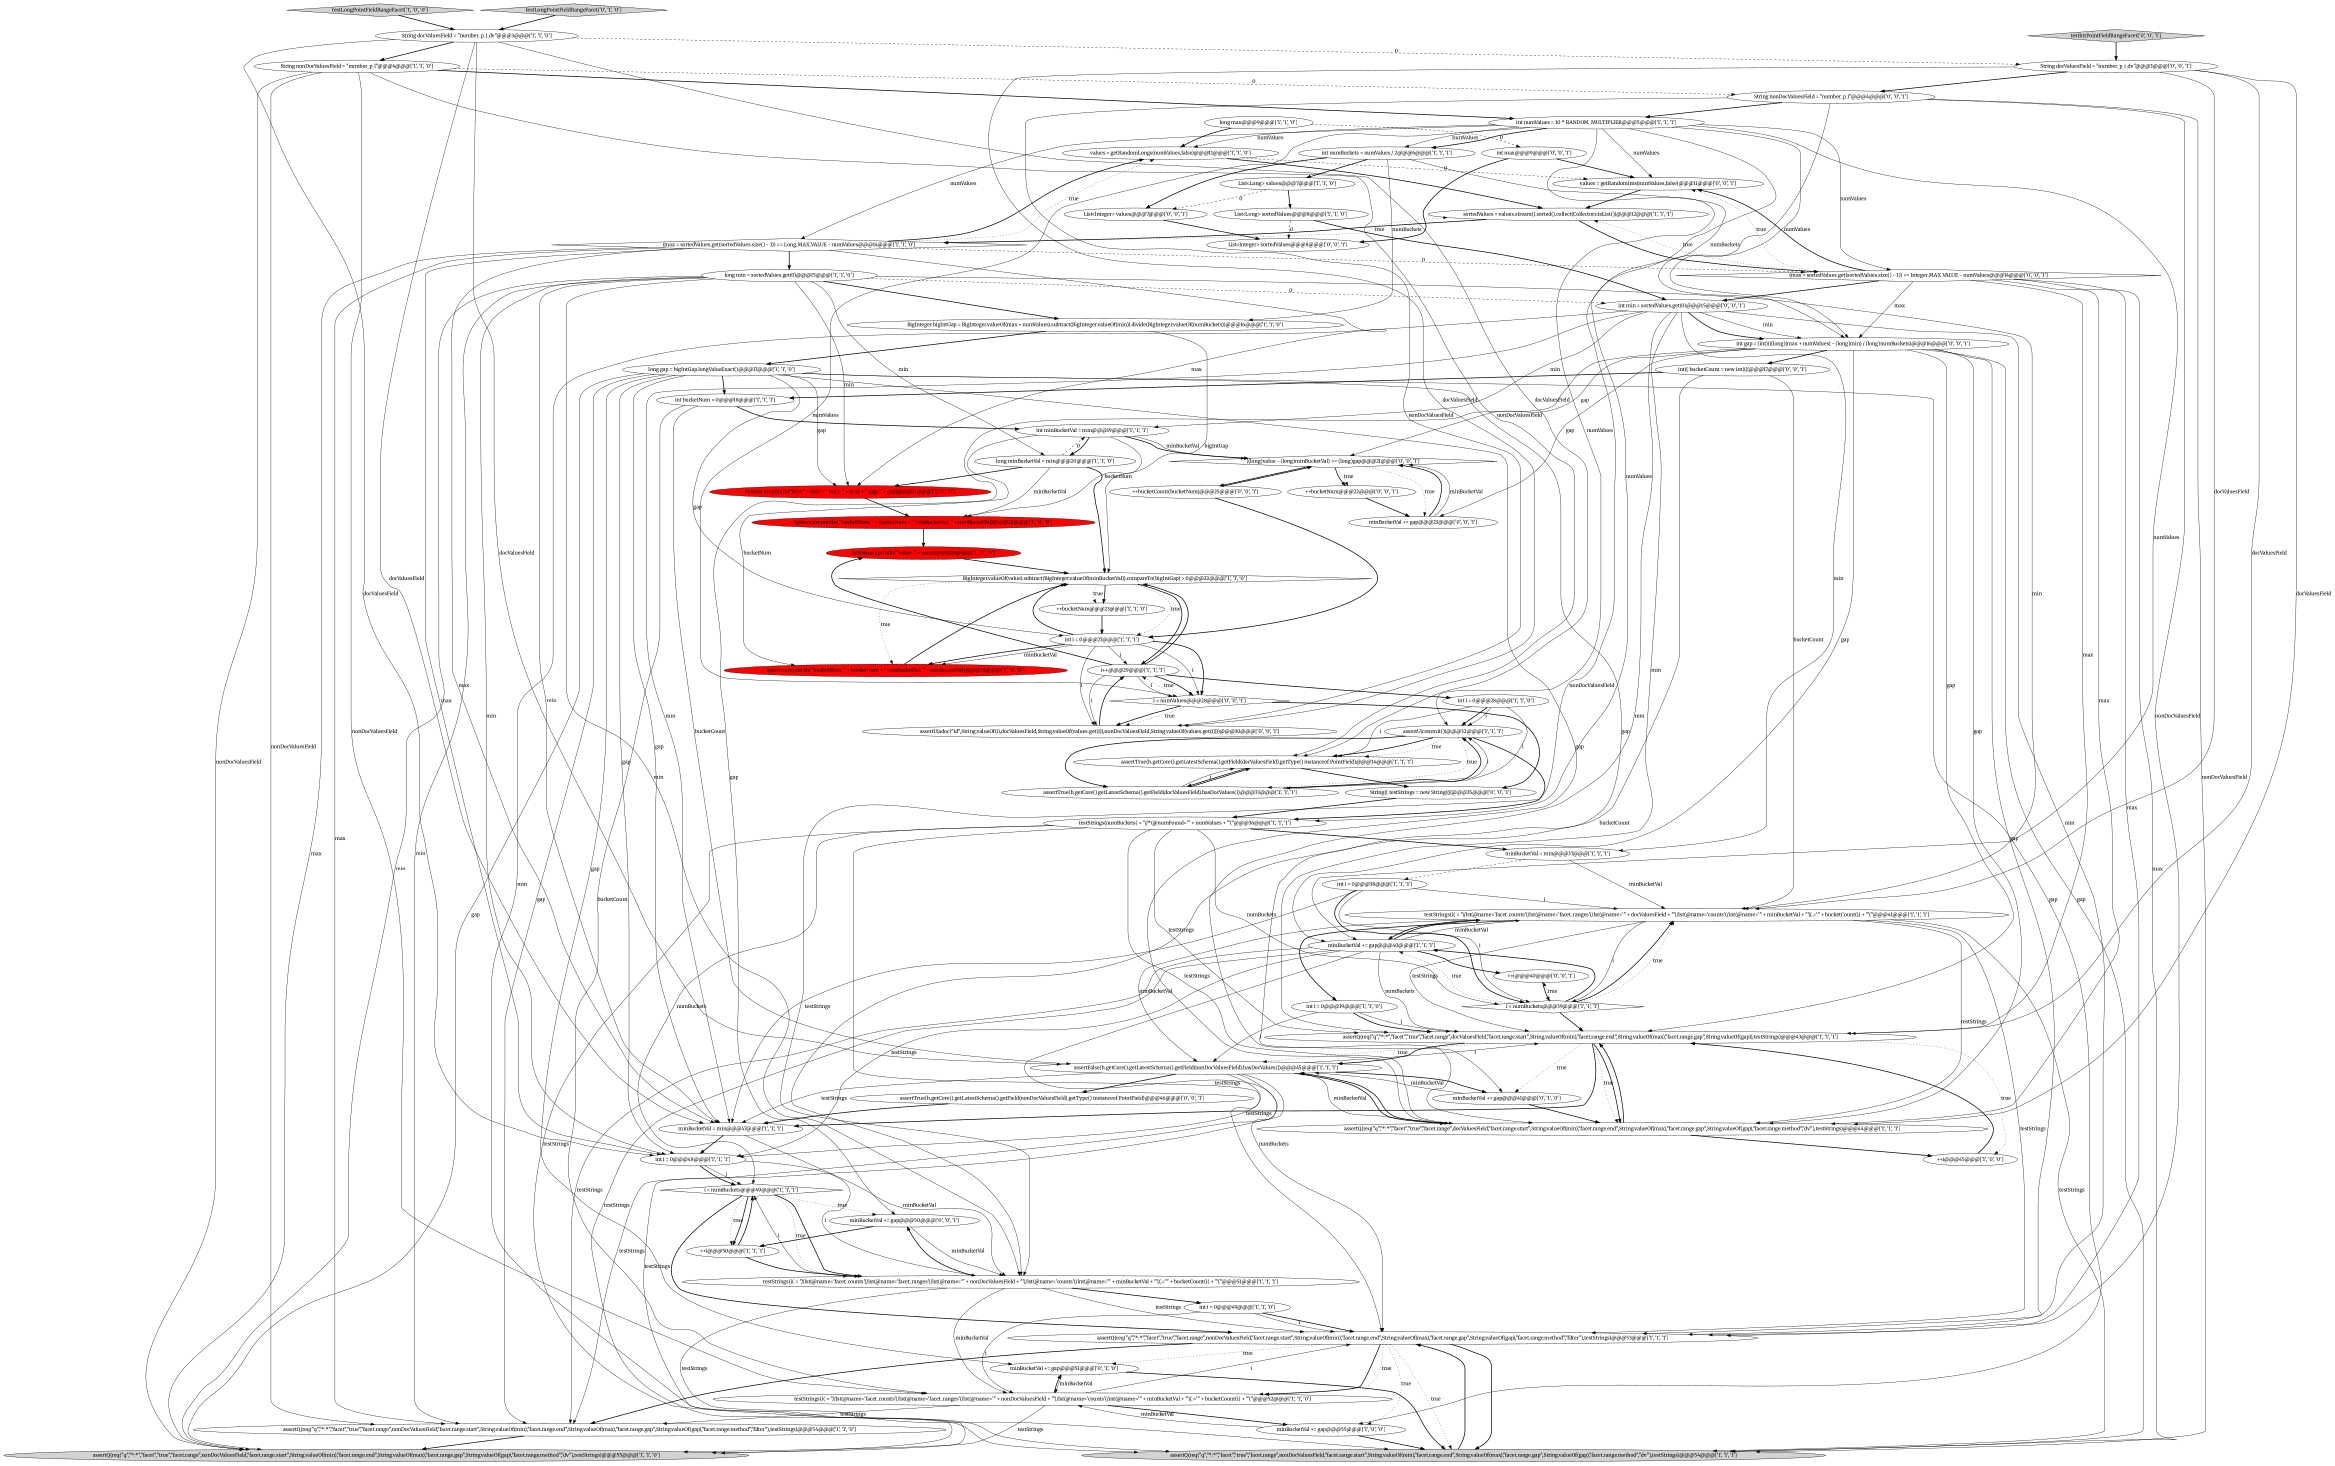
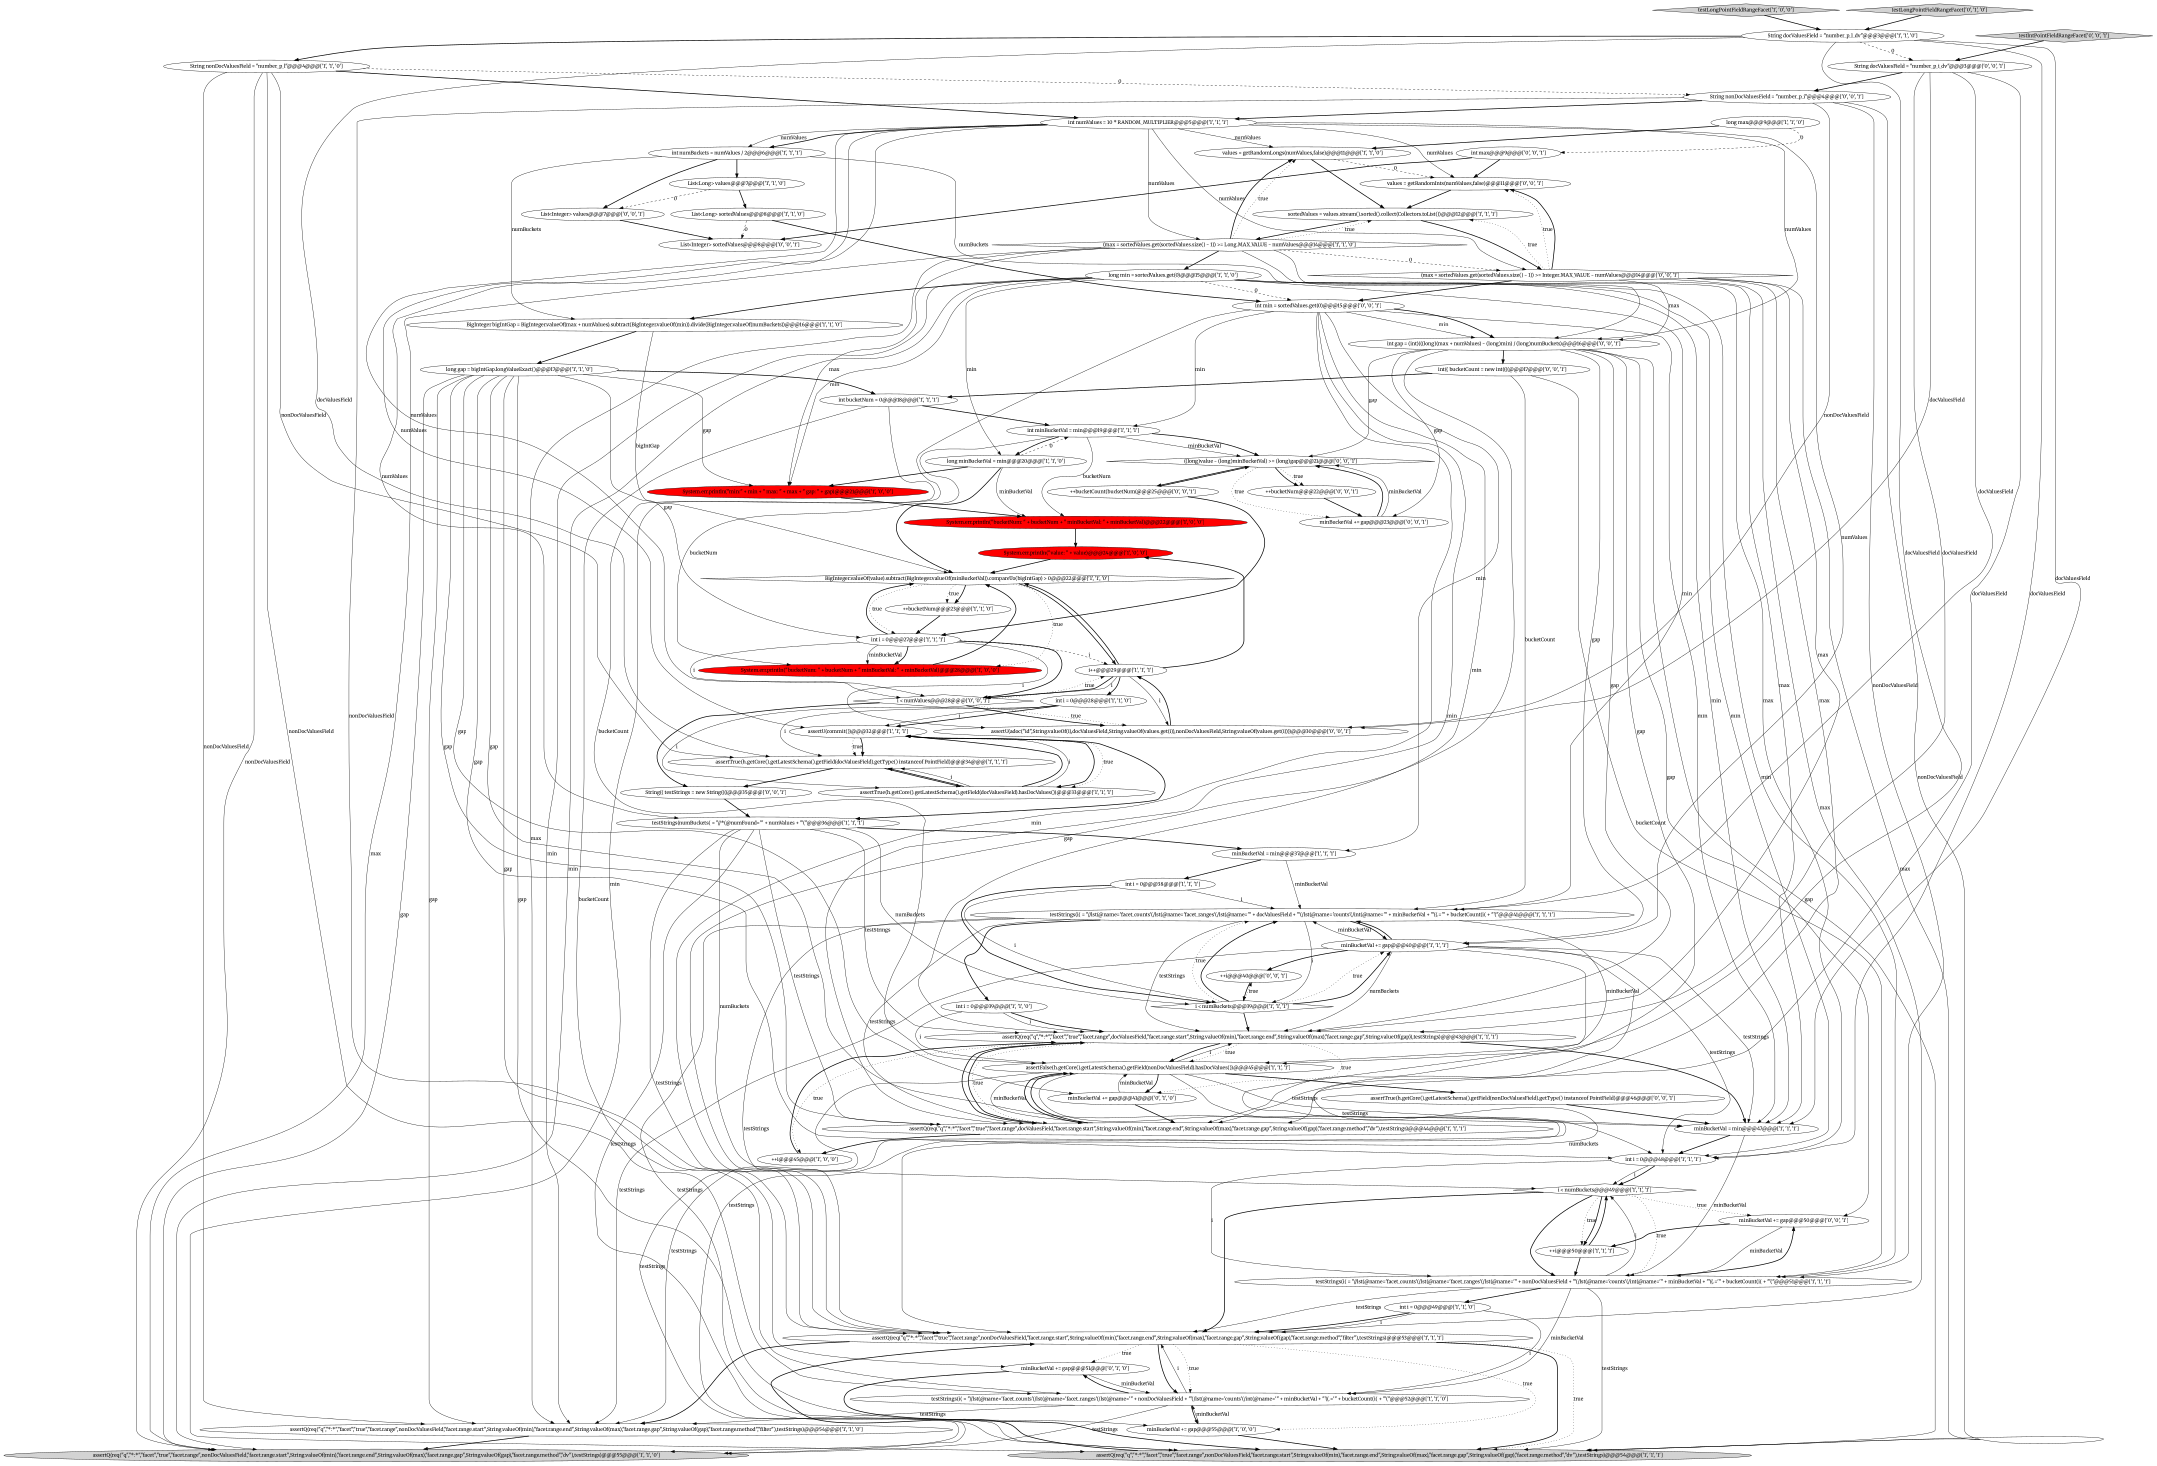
(1116, 654) -> (1058, 650)
(1487, 866) -> (1225, 869)
(1012, 964) -> (1662, 960)
